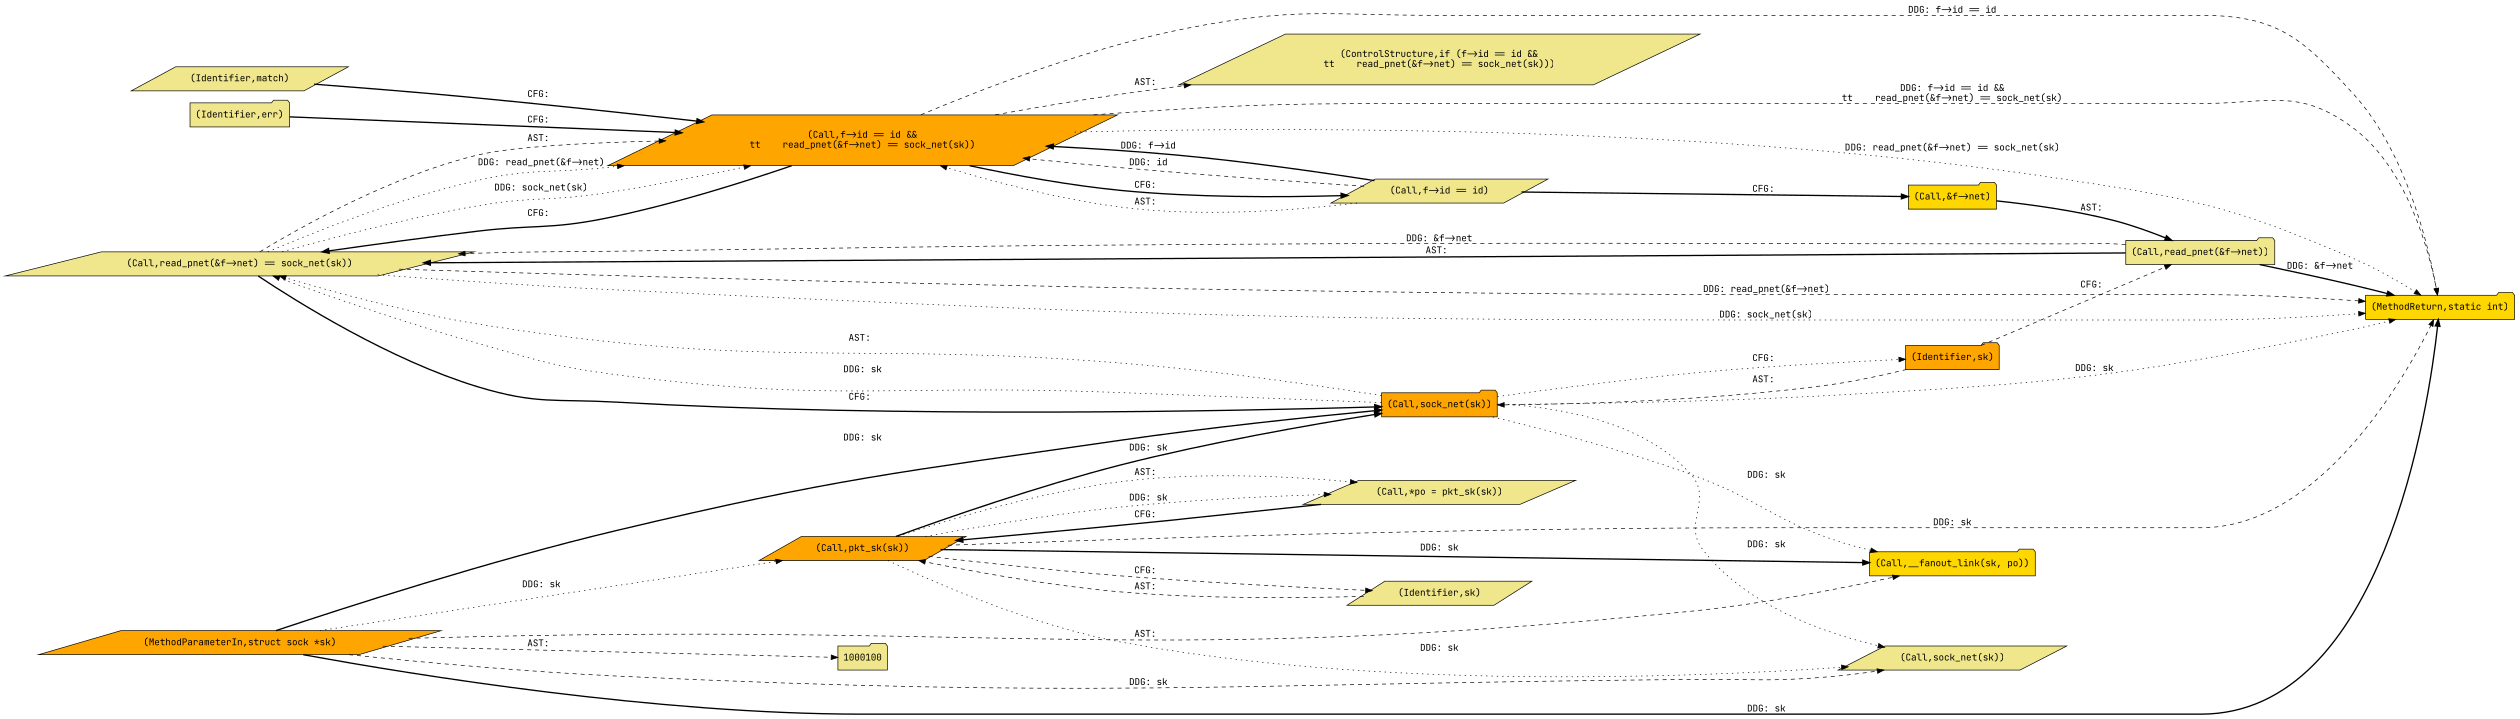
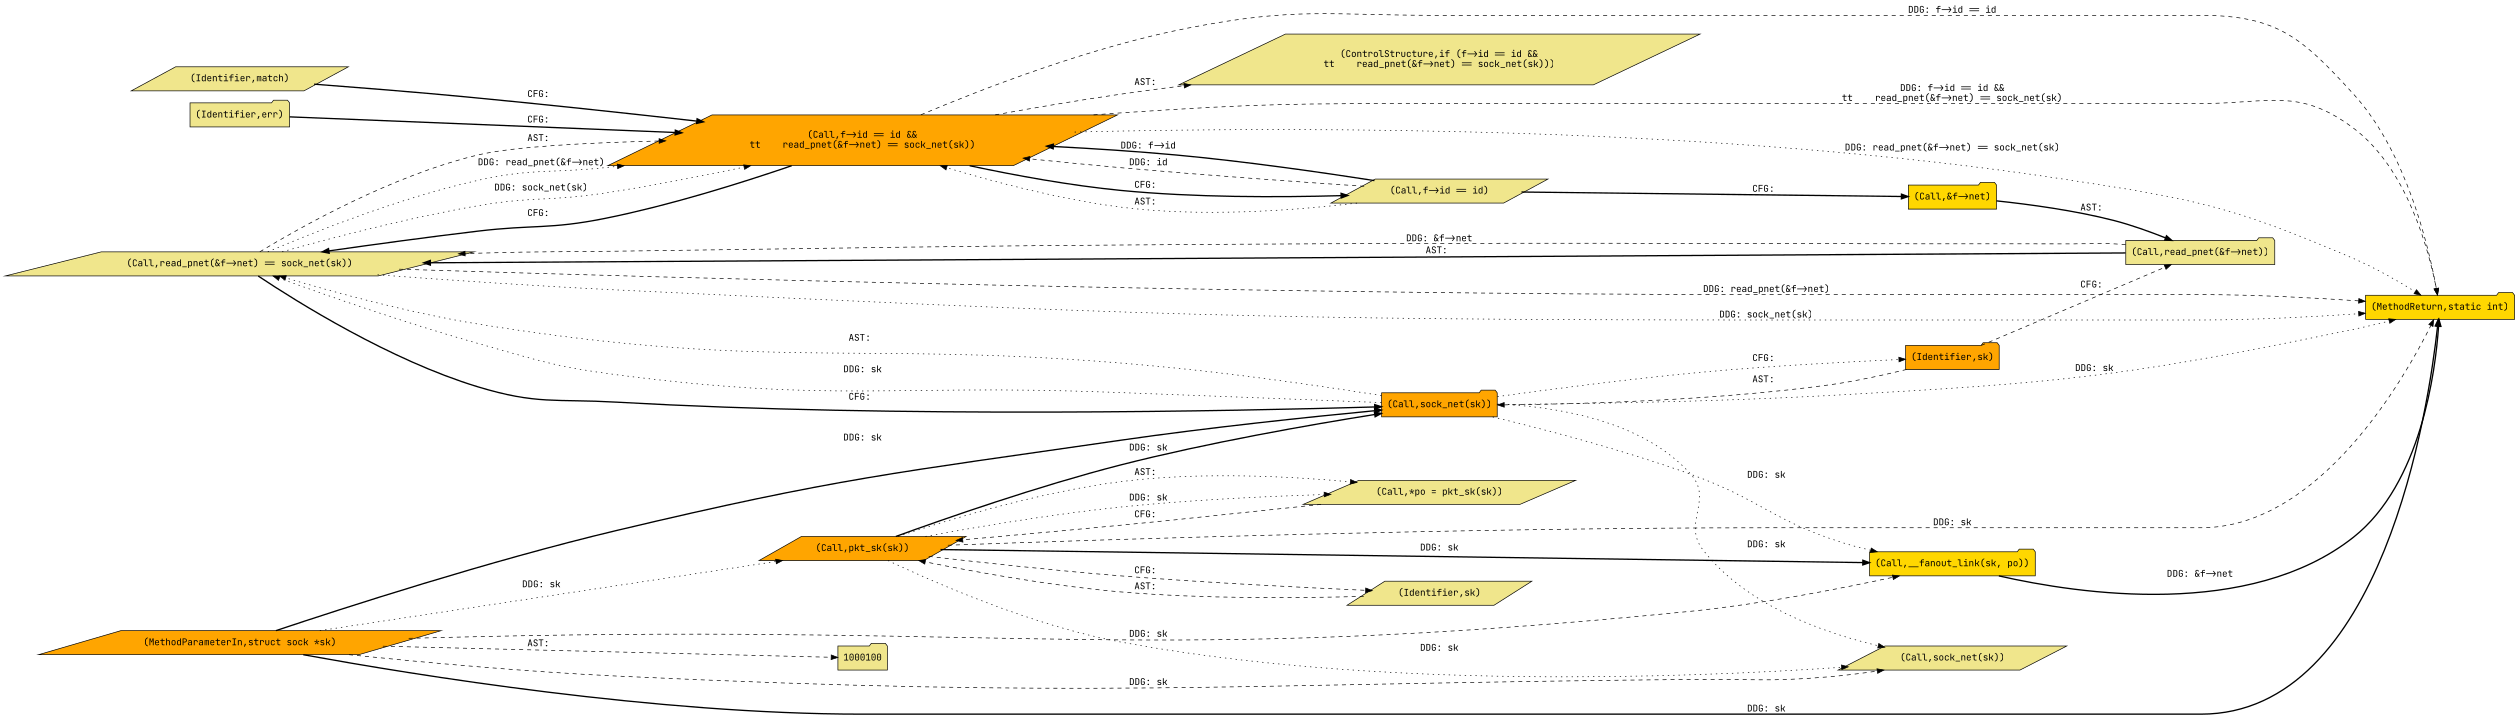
(2324, 278) -> (2295, 570)
(1142, 523) -> (1142, 523)
(1148, 634) -> (1148, 634)
